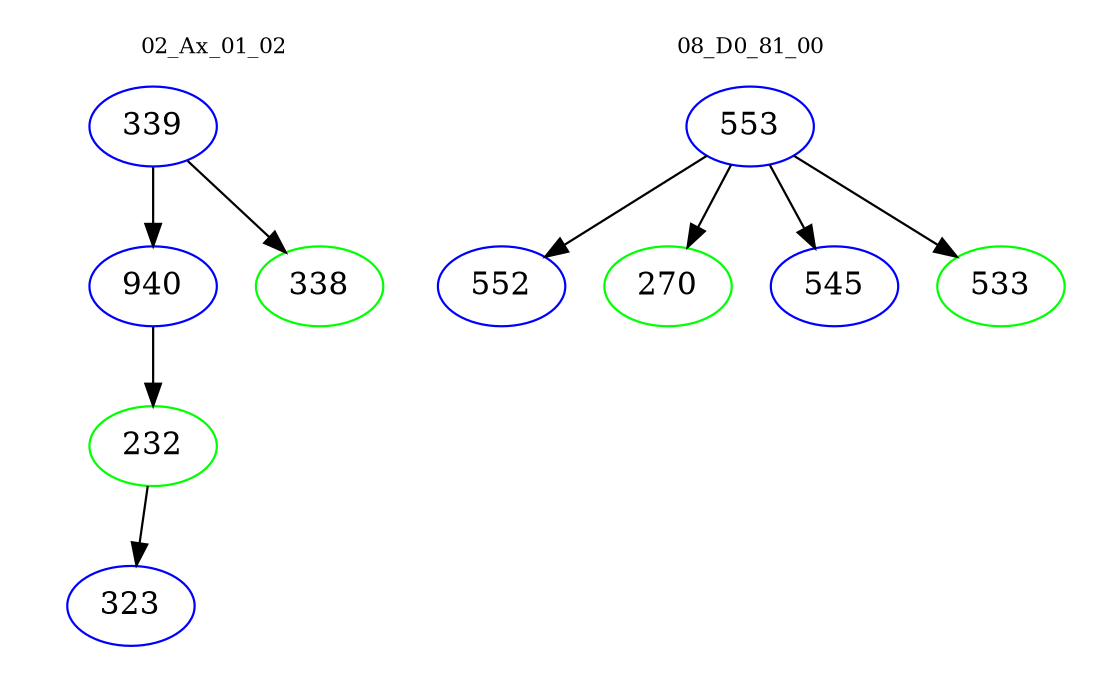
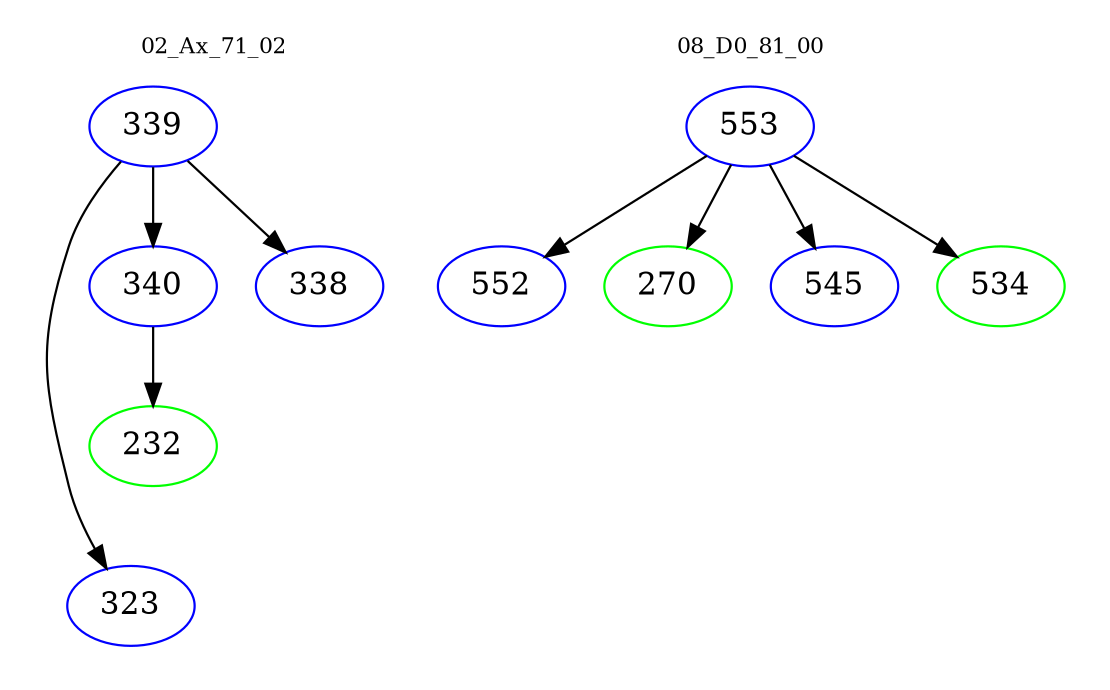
(214, 48) -> (214, 48)
(153, 286) -> (153, 286)
(320, 286) -> (320, 286)
(1001, 286) -> (1001, 286)
(144, 514) -> (47, 350)
